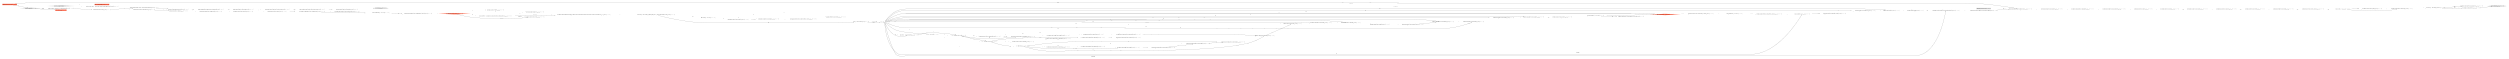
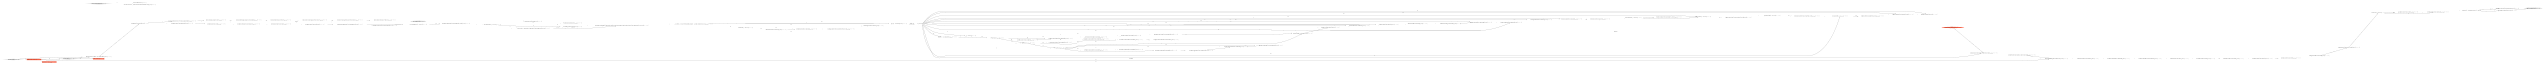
(102, 5) -> (140, 3)
(1984, 9) -> (49, 62)
(1915, 11) -> (1953, 27)
(454, 14) -> (492, 25)
(1665, 14) -> (1703, 17)
none -> (13, 60)
